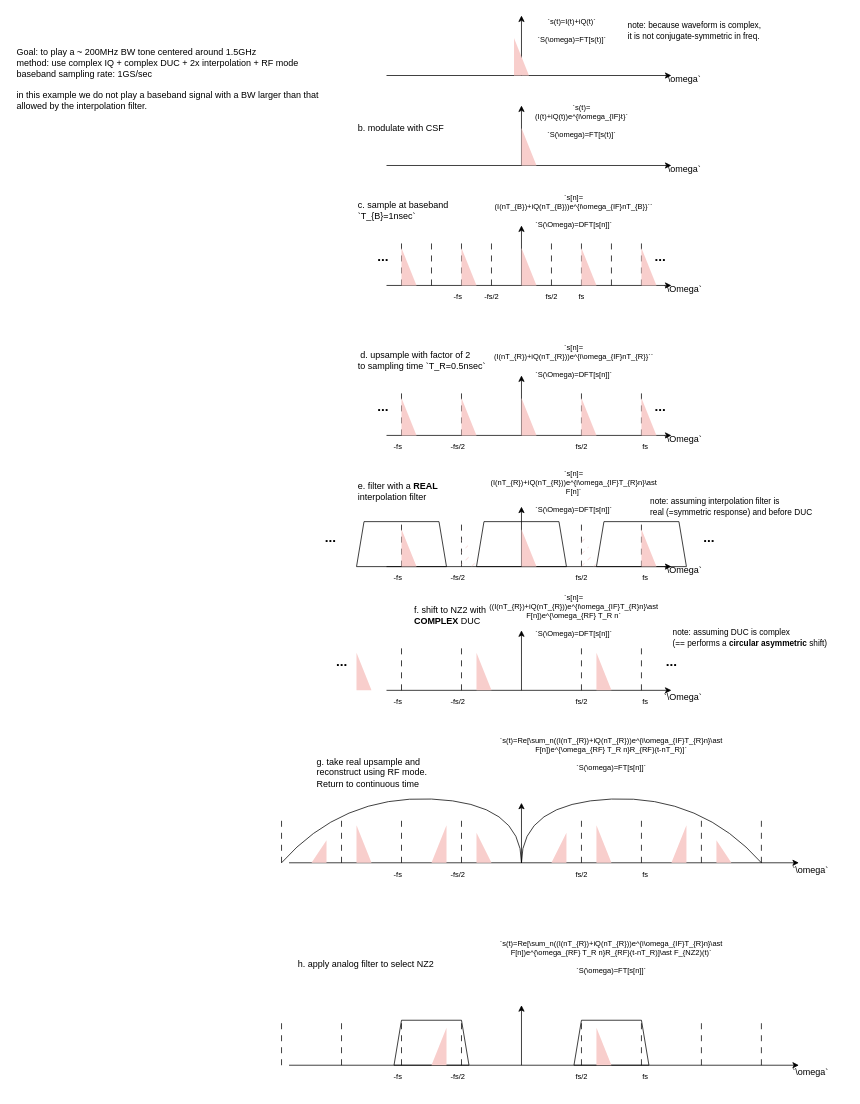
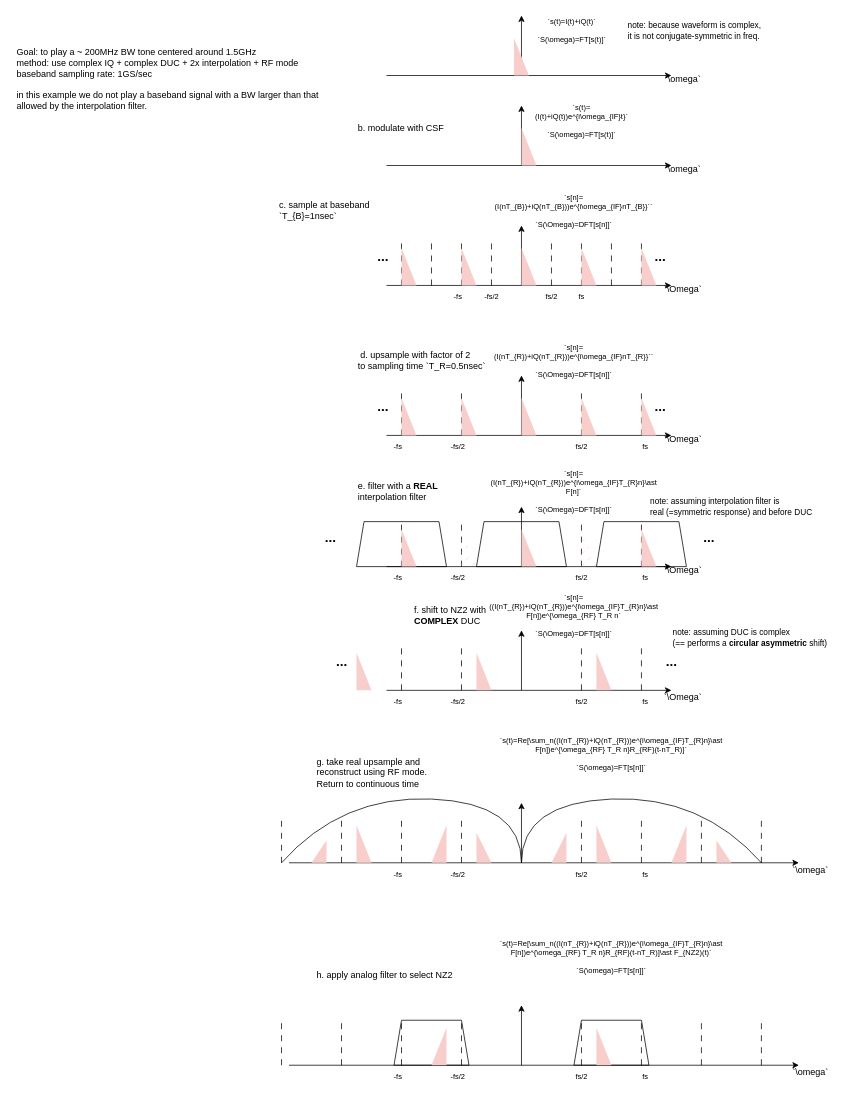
(409, 210) -> (330, 210)
(372, 964) -> (390, 975)
